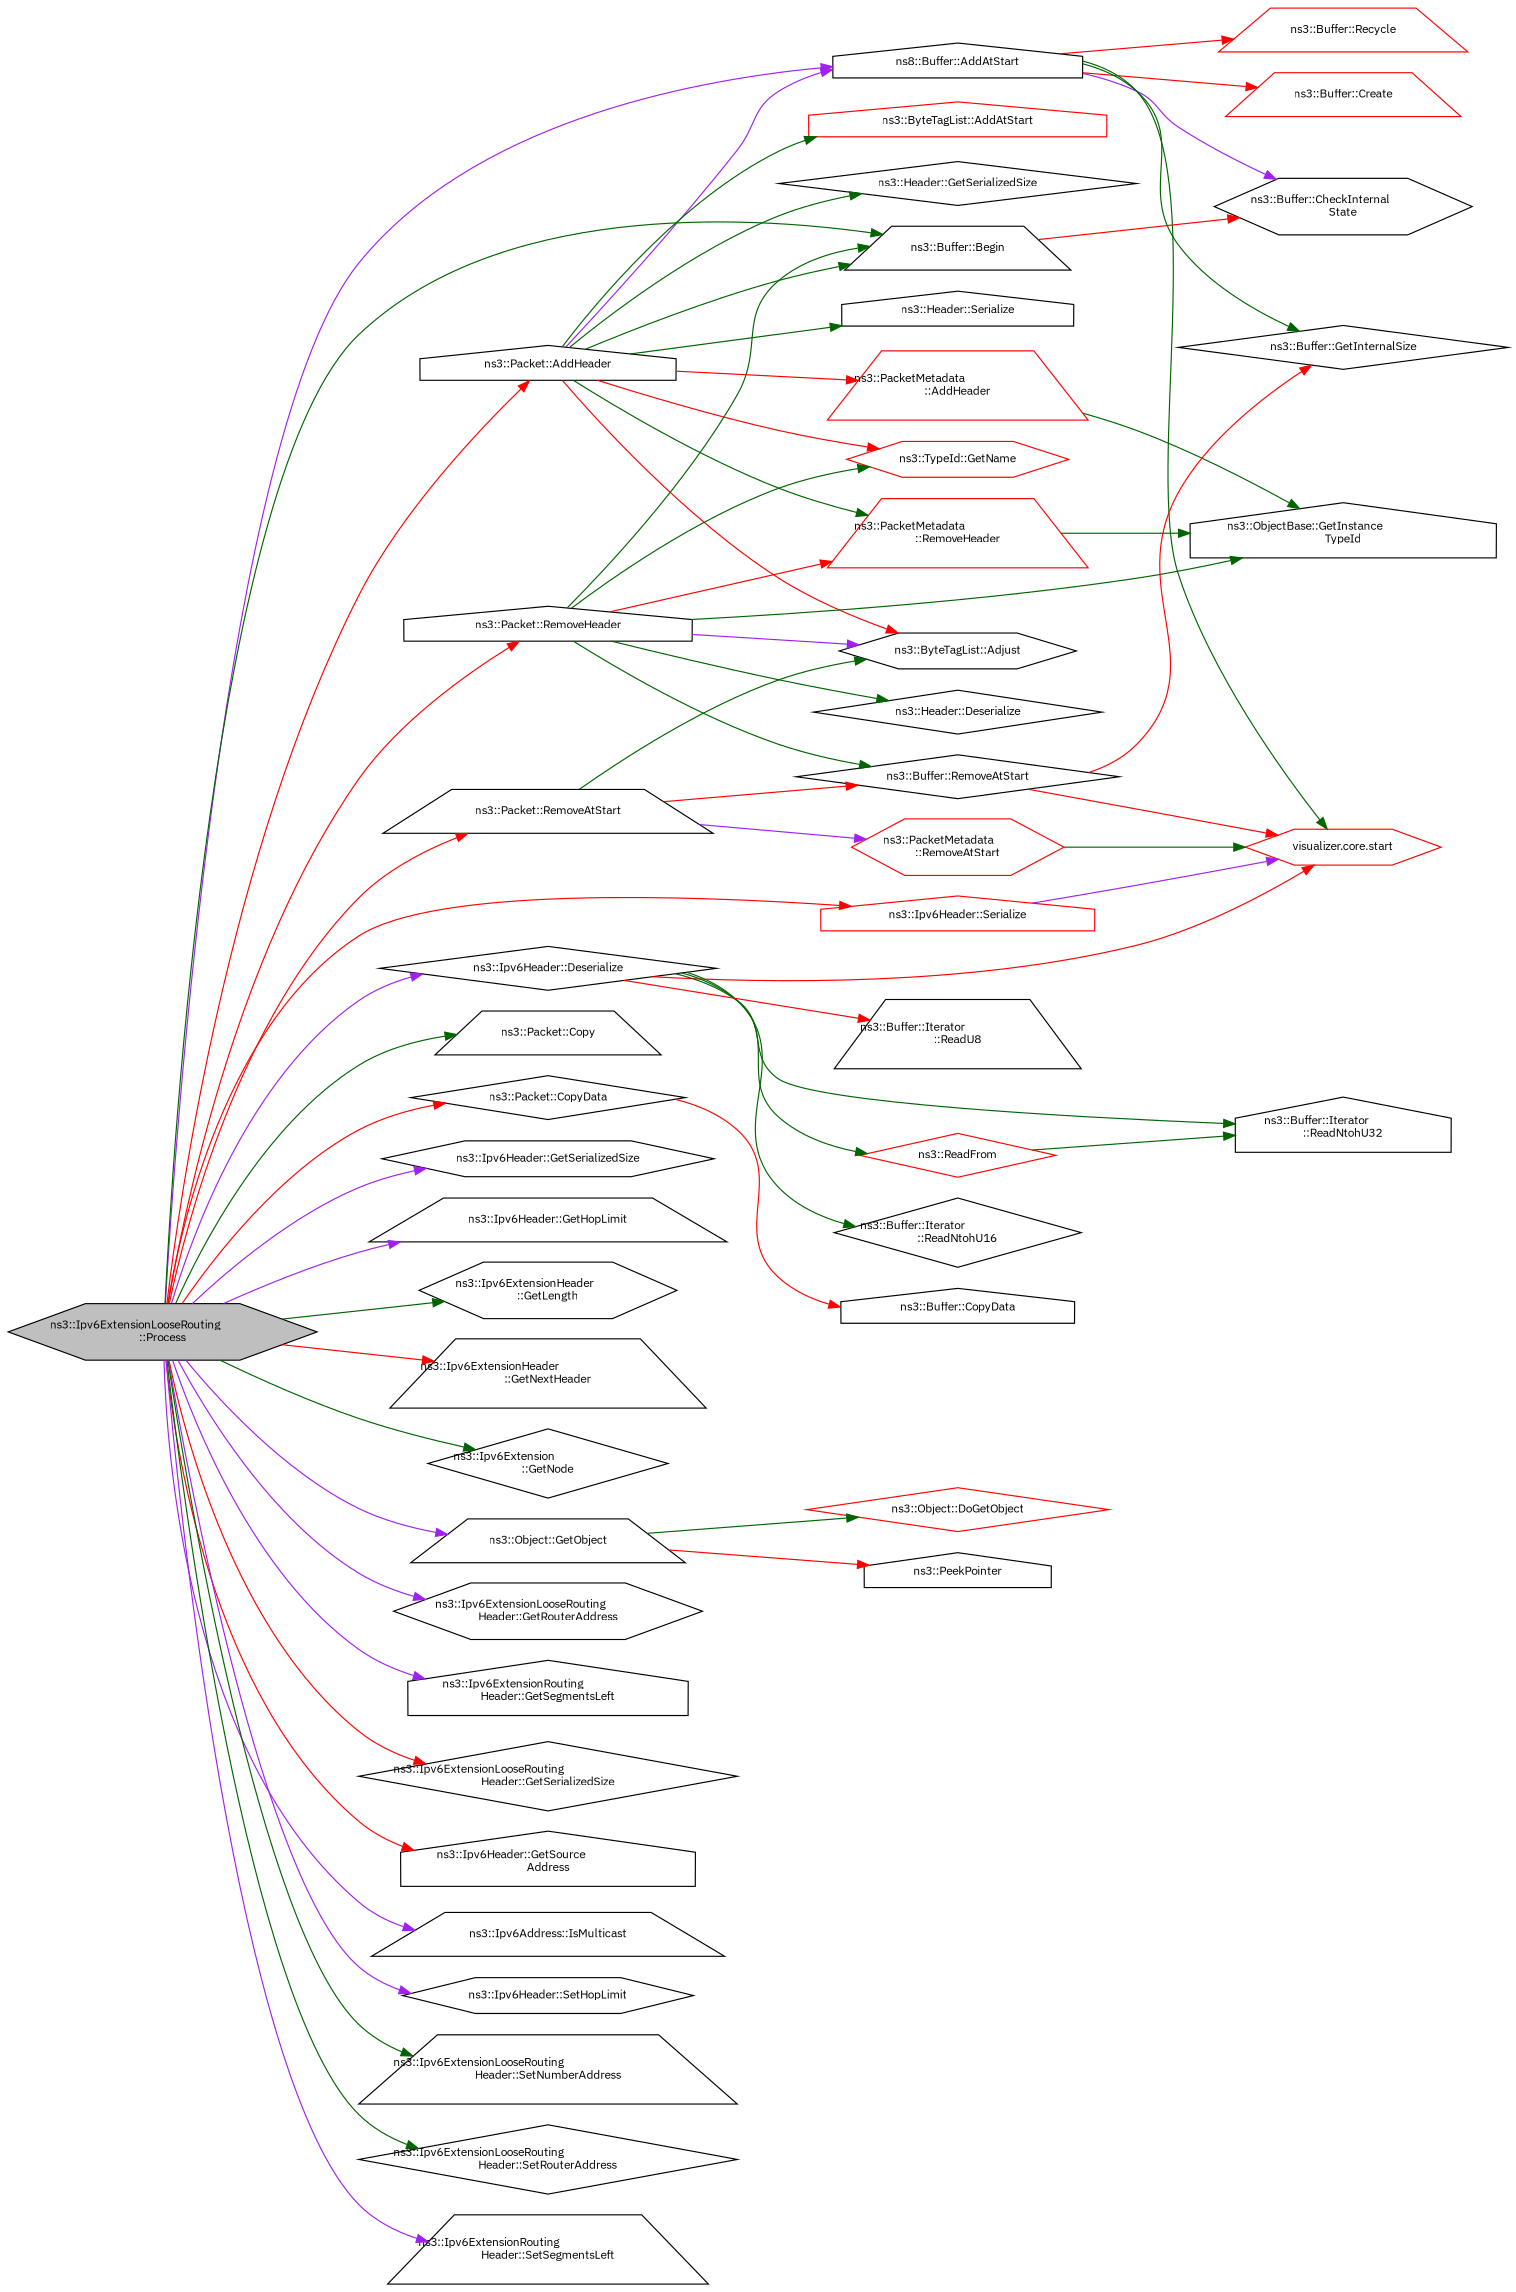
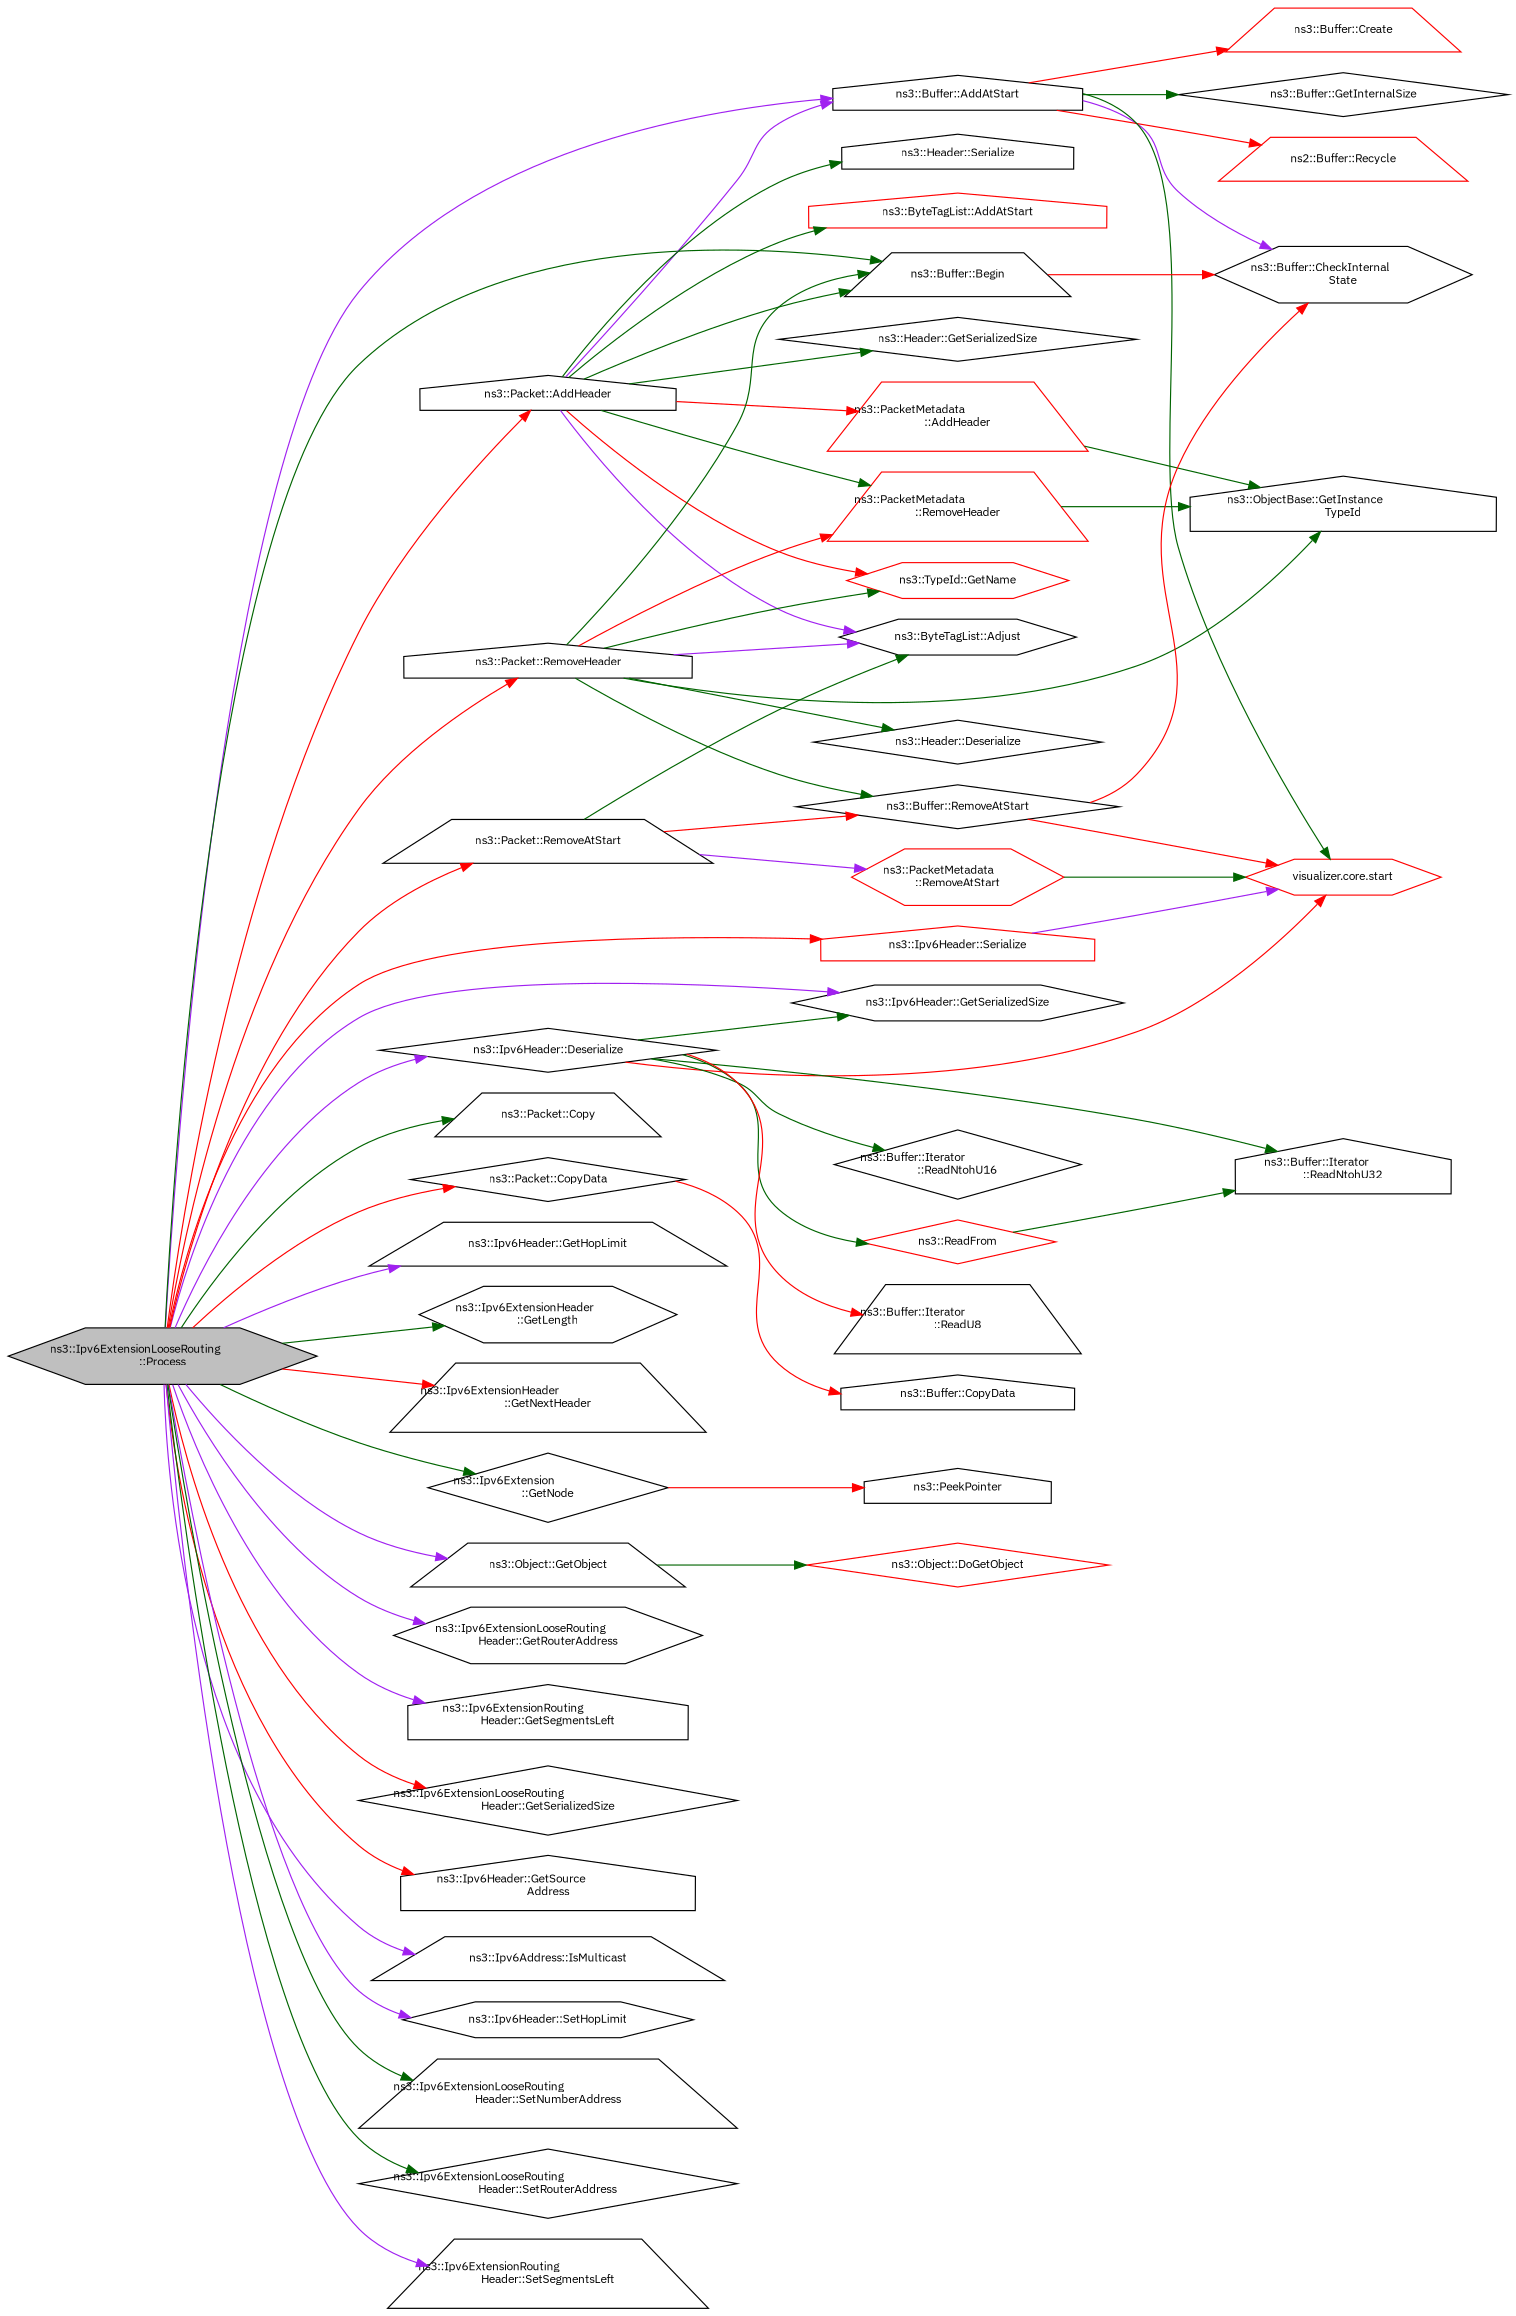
(1343, 30) -> (1343, 159)
(958, 62) -> (958, 95)
(717, 533) -> (684, 545)
(1160, 563) -> (1161, 554)
none -> (738, 1028)
(763, 1557) -> (760, 1488)
